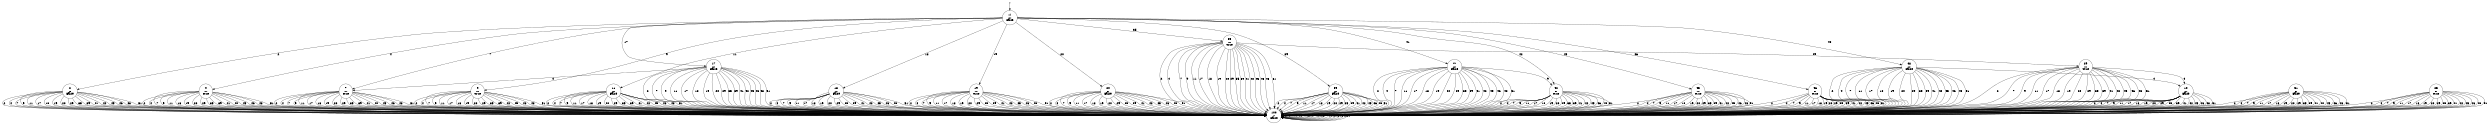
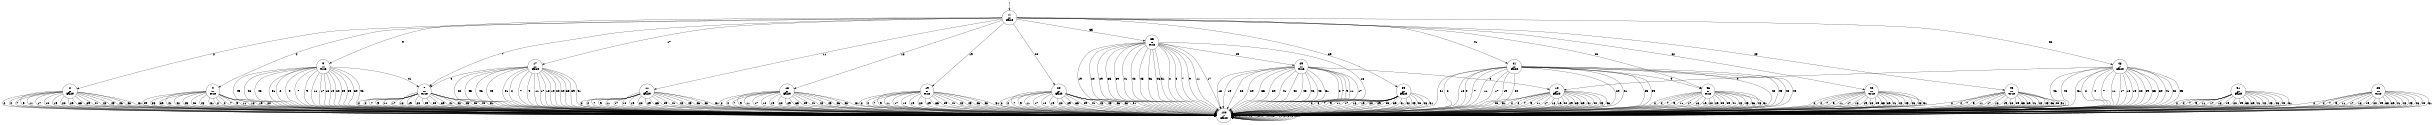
(1508, 70) -> (1629, 74)
none -> (375, 71)
